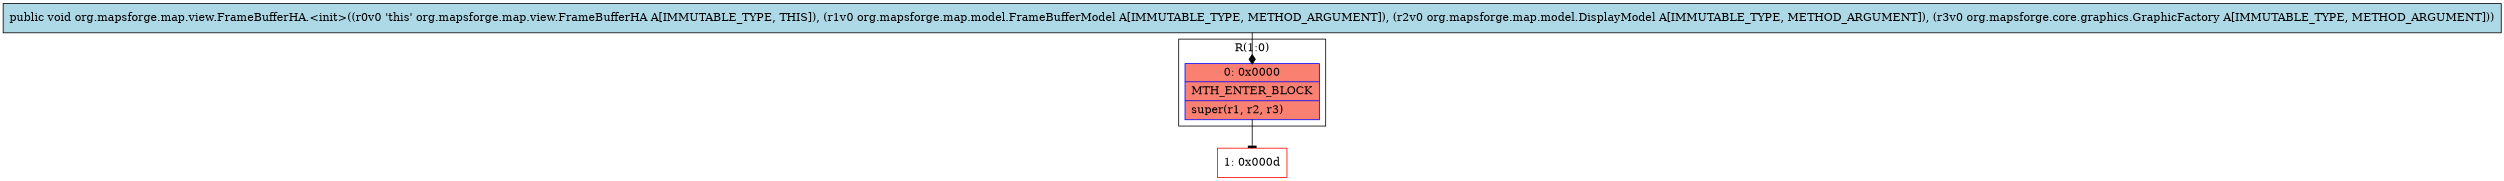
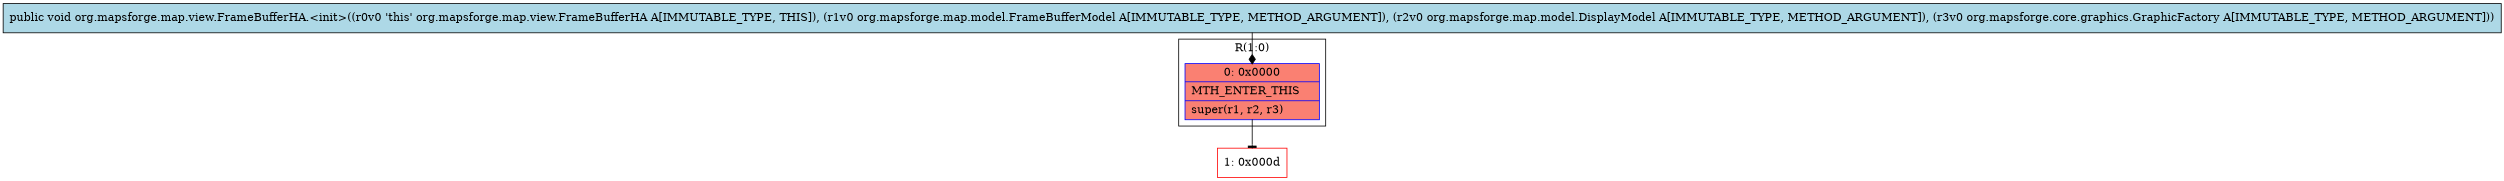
(1252, 91) -> (1246, 91)
